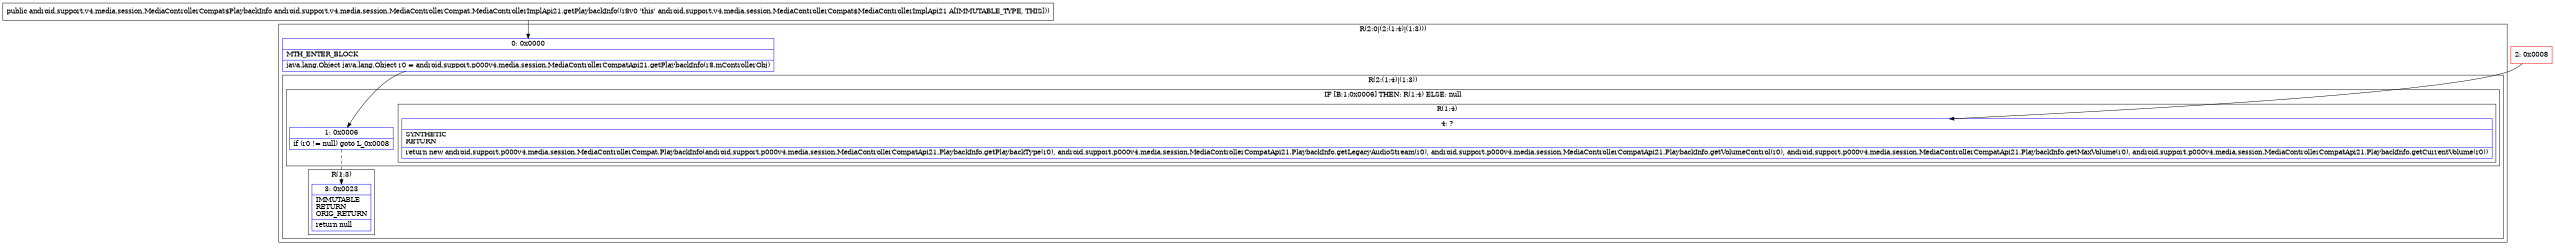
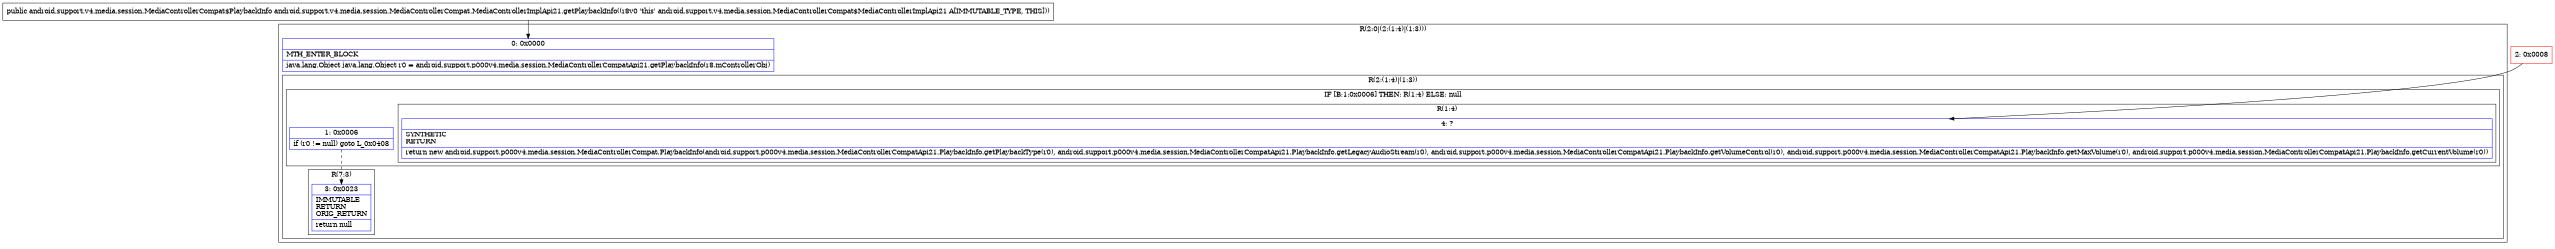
(374, 93) -> none
(341, 144) -> (341, 144)
(341, 175) -> (341, 175)
